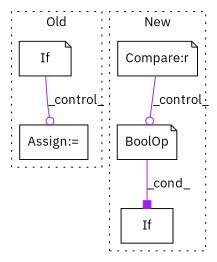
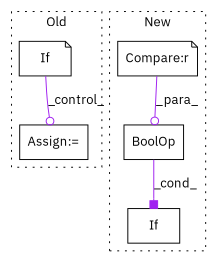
(182, 100) -> (178, 100)
(147, 142) -> (154, 142)
